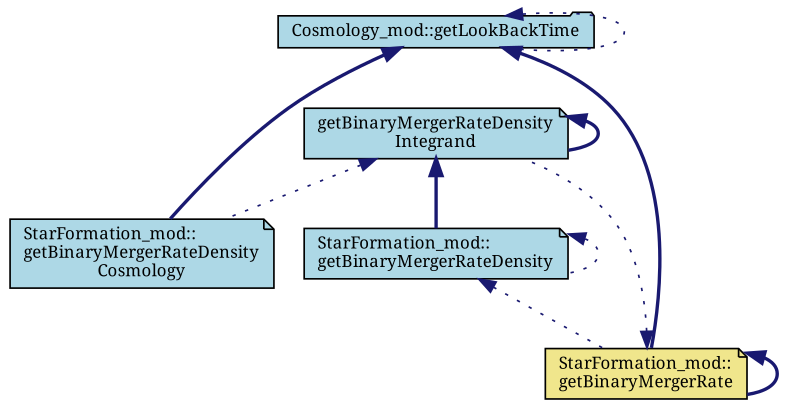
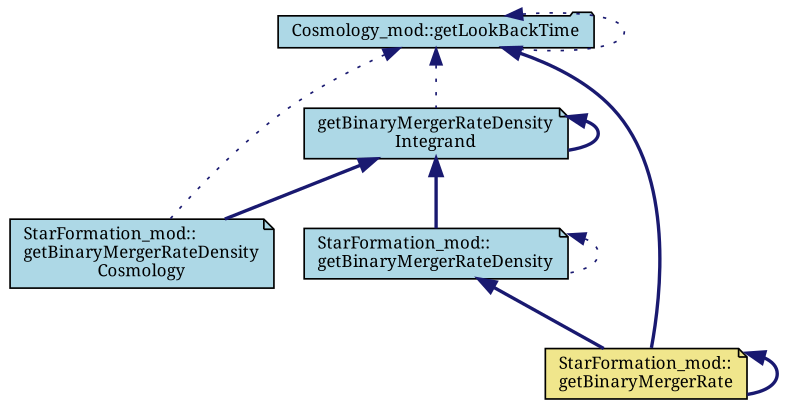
(268, 124) -> (268, 124)
(293, 192) -> (293, 192)
(615, 223) -> (436, 87)
(549, 318) -> (549, 318)
